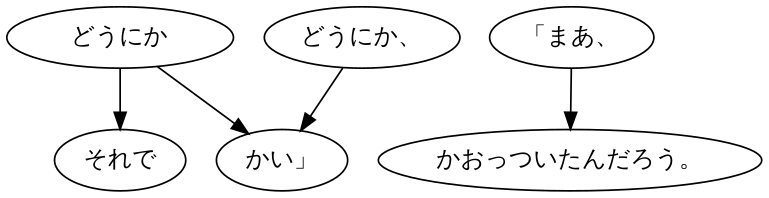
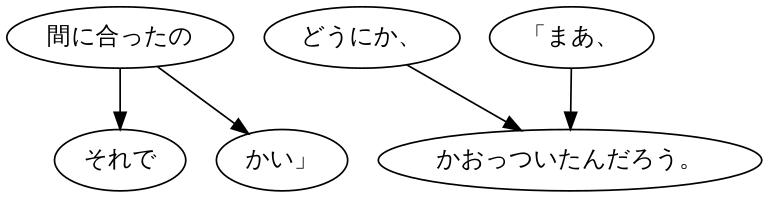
(120, 37) -> (120, 37)
(327, 92) -> (457, 93)
